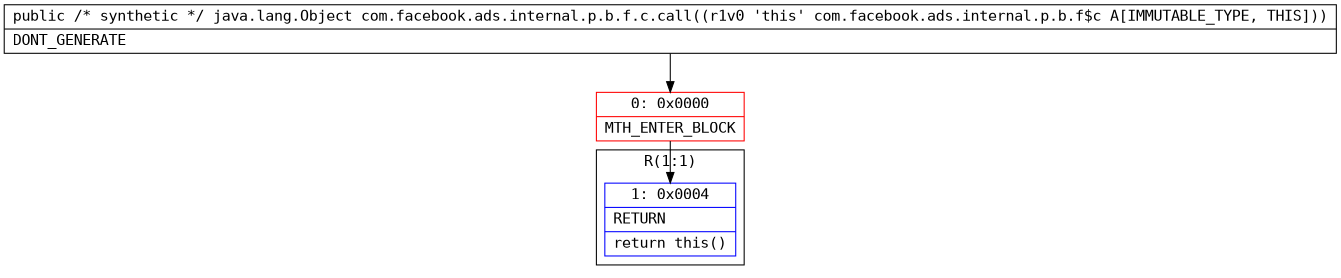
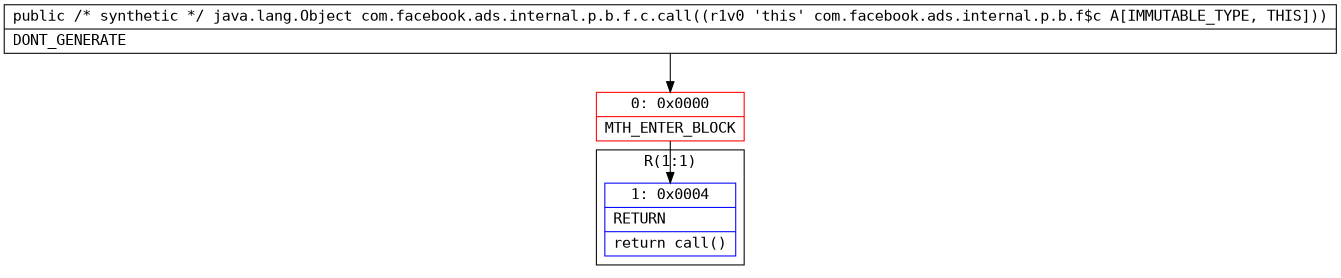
(670, 243) -> (670, 243)
